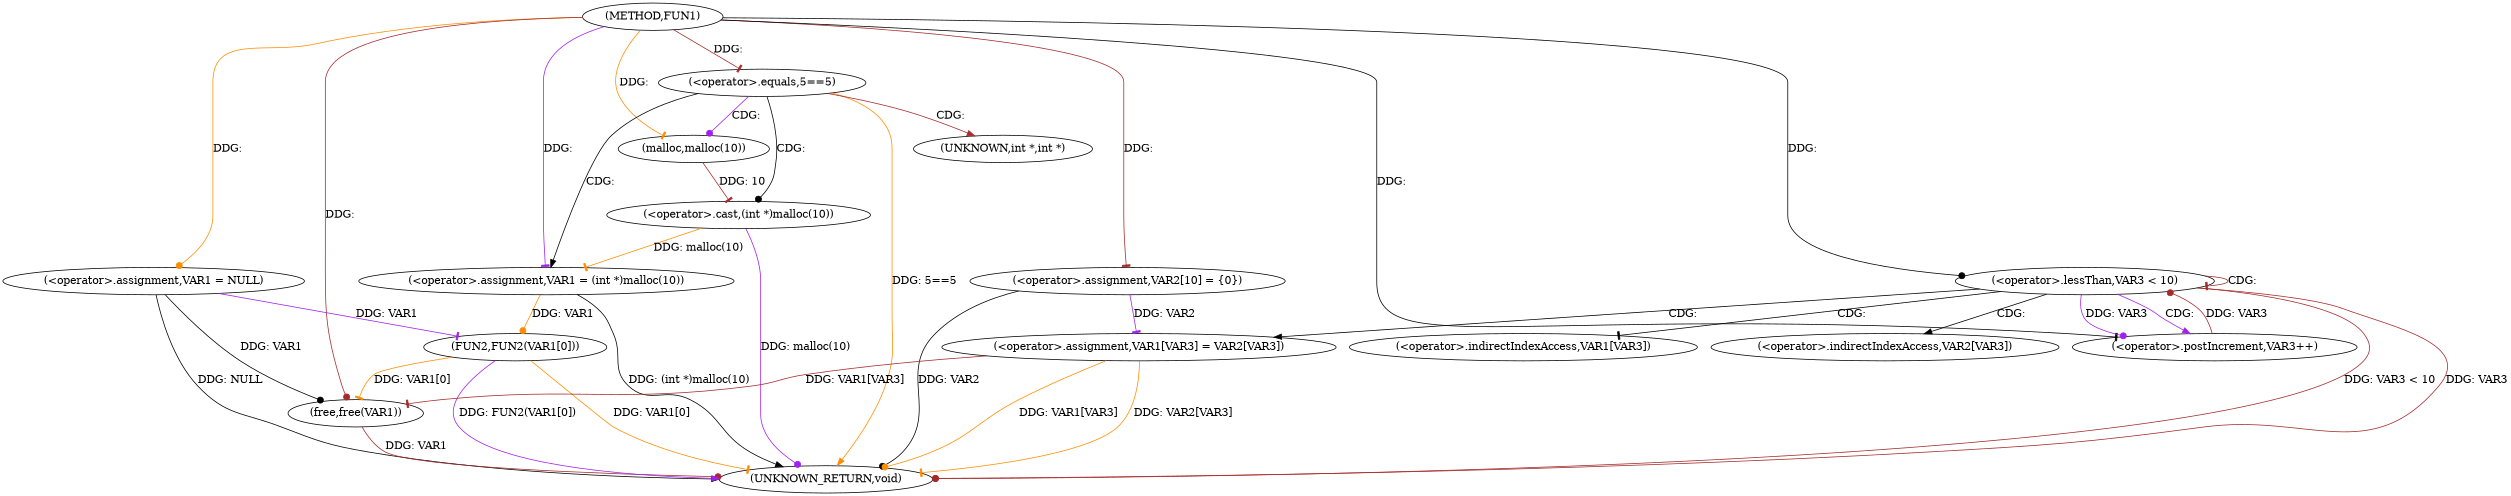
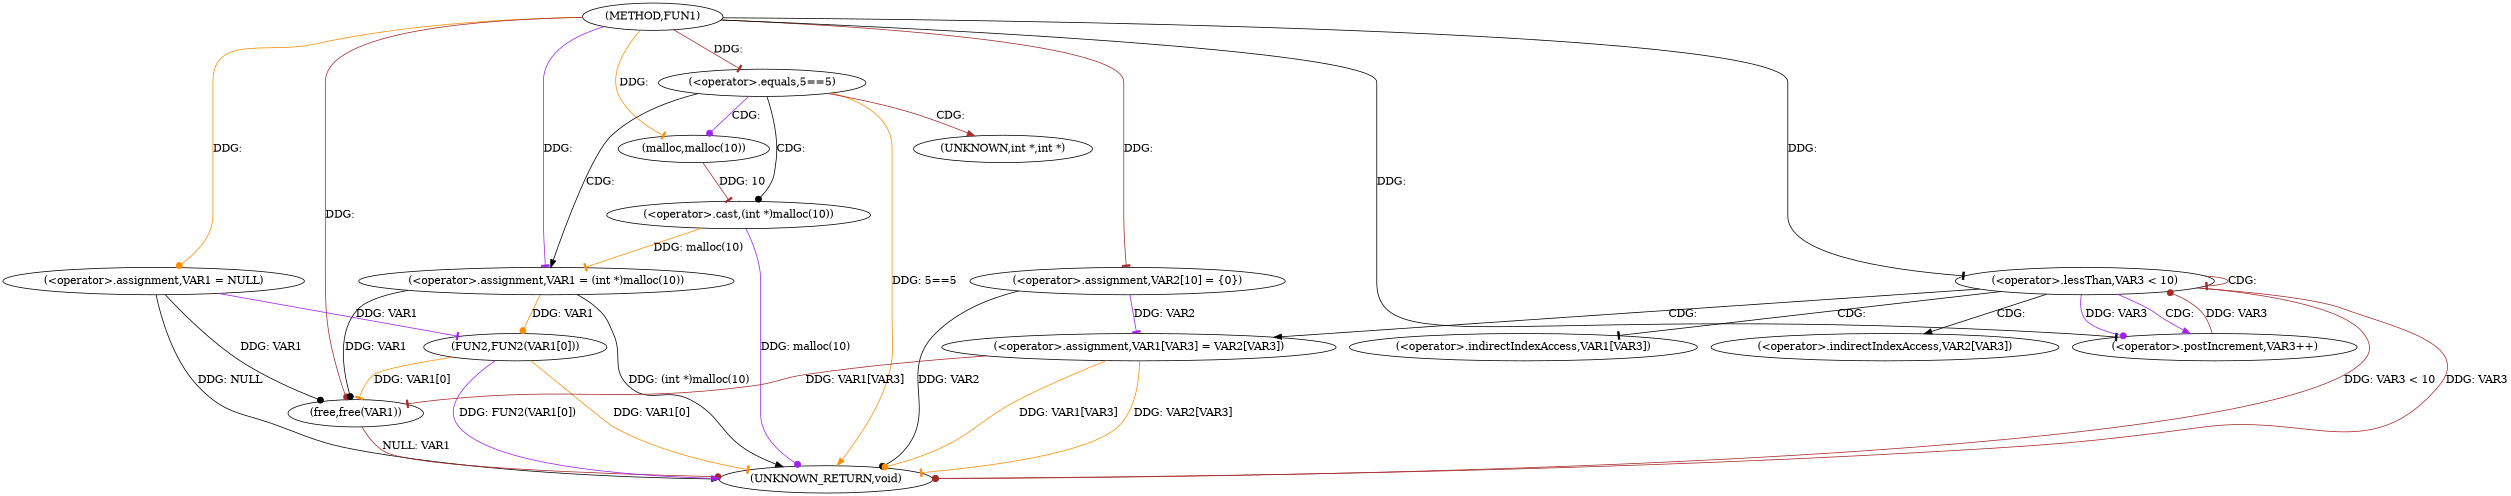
(1421, 34) -> (1421, 34)
none -> (349, 324)
(417, 446) -> (417, 446)
